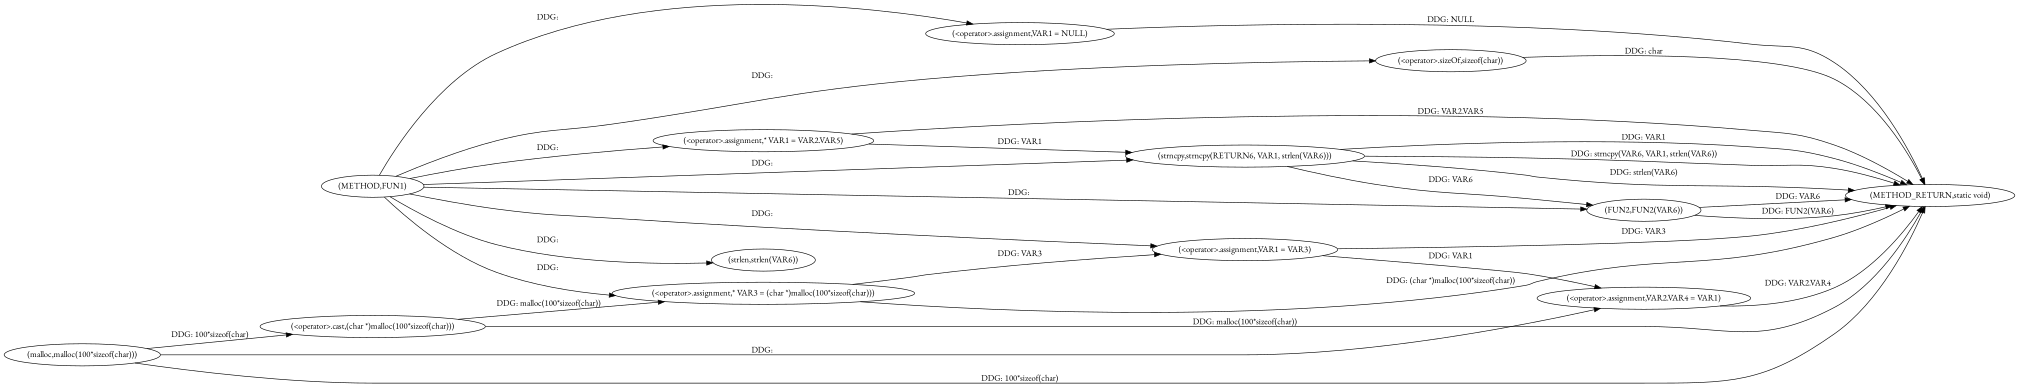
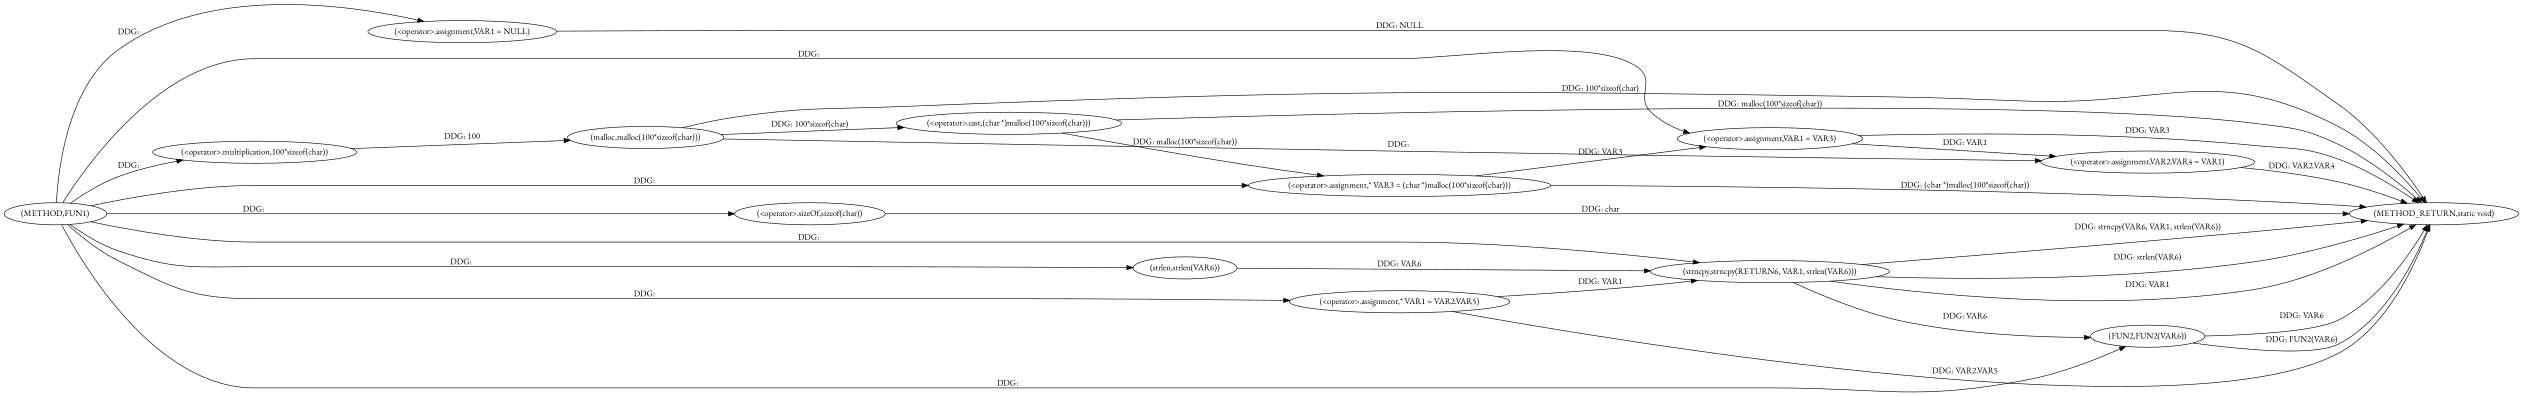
none -> (255, 152)
none -> (1441, 270)
